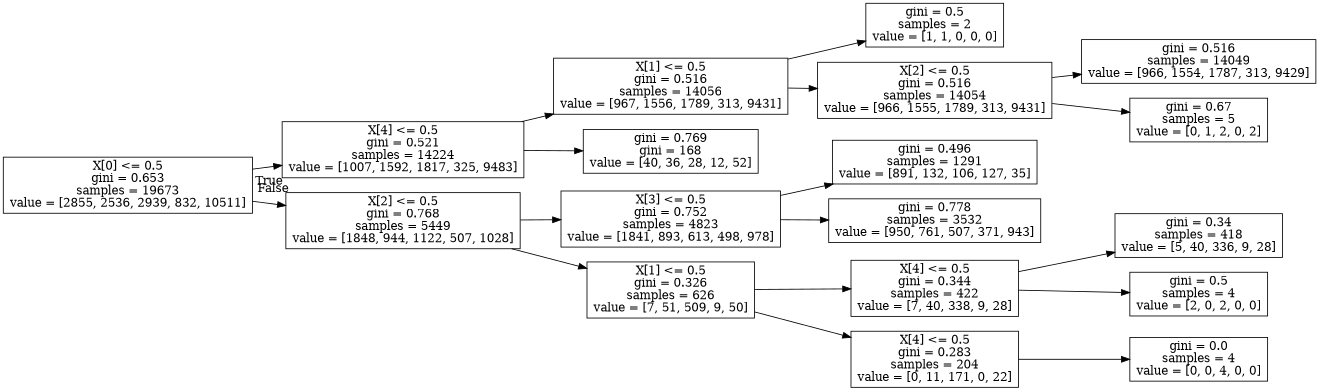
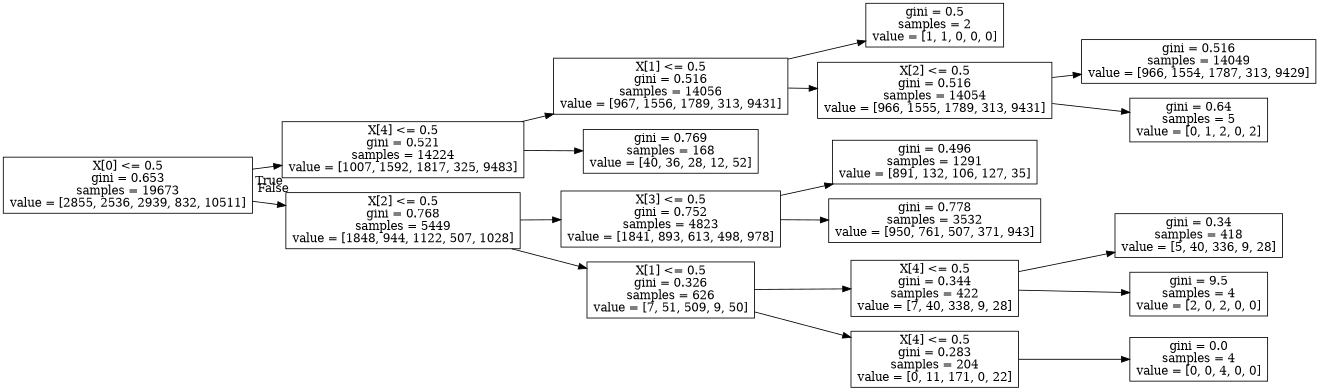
(1199, 120) -> (1199, 120)
(671, 151) -> (671, 151)
(1199, 294) -> (1199, 294)
